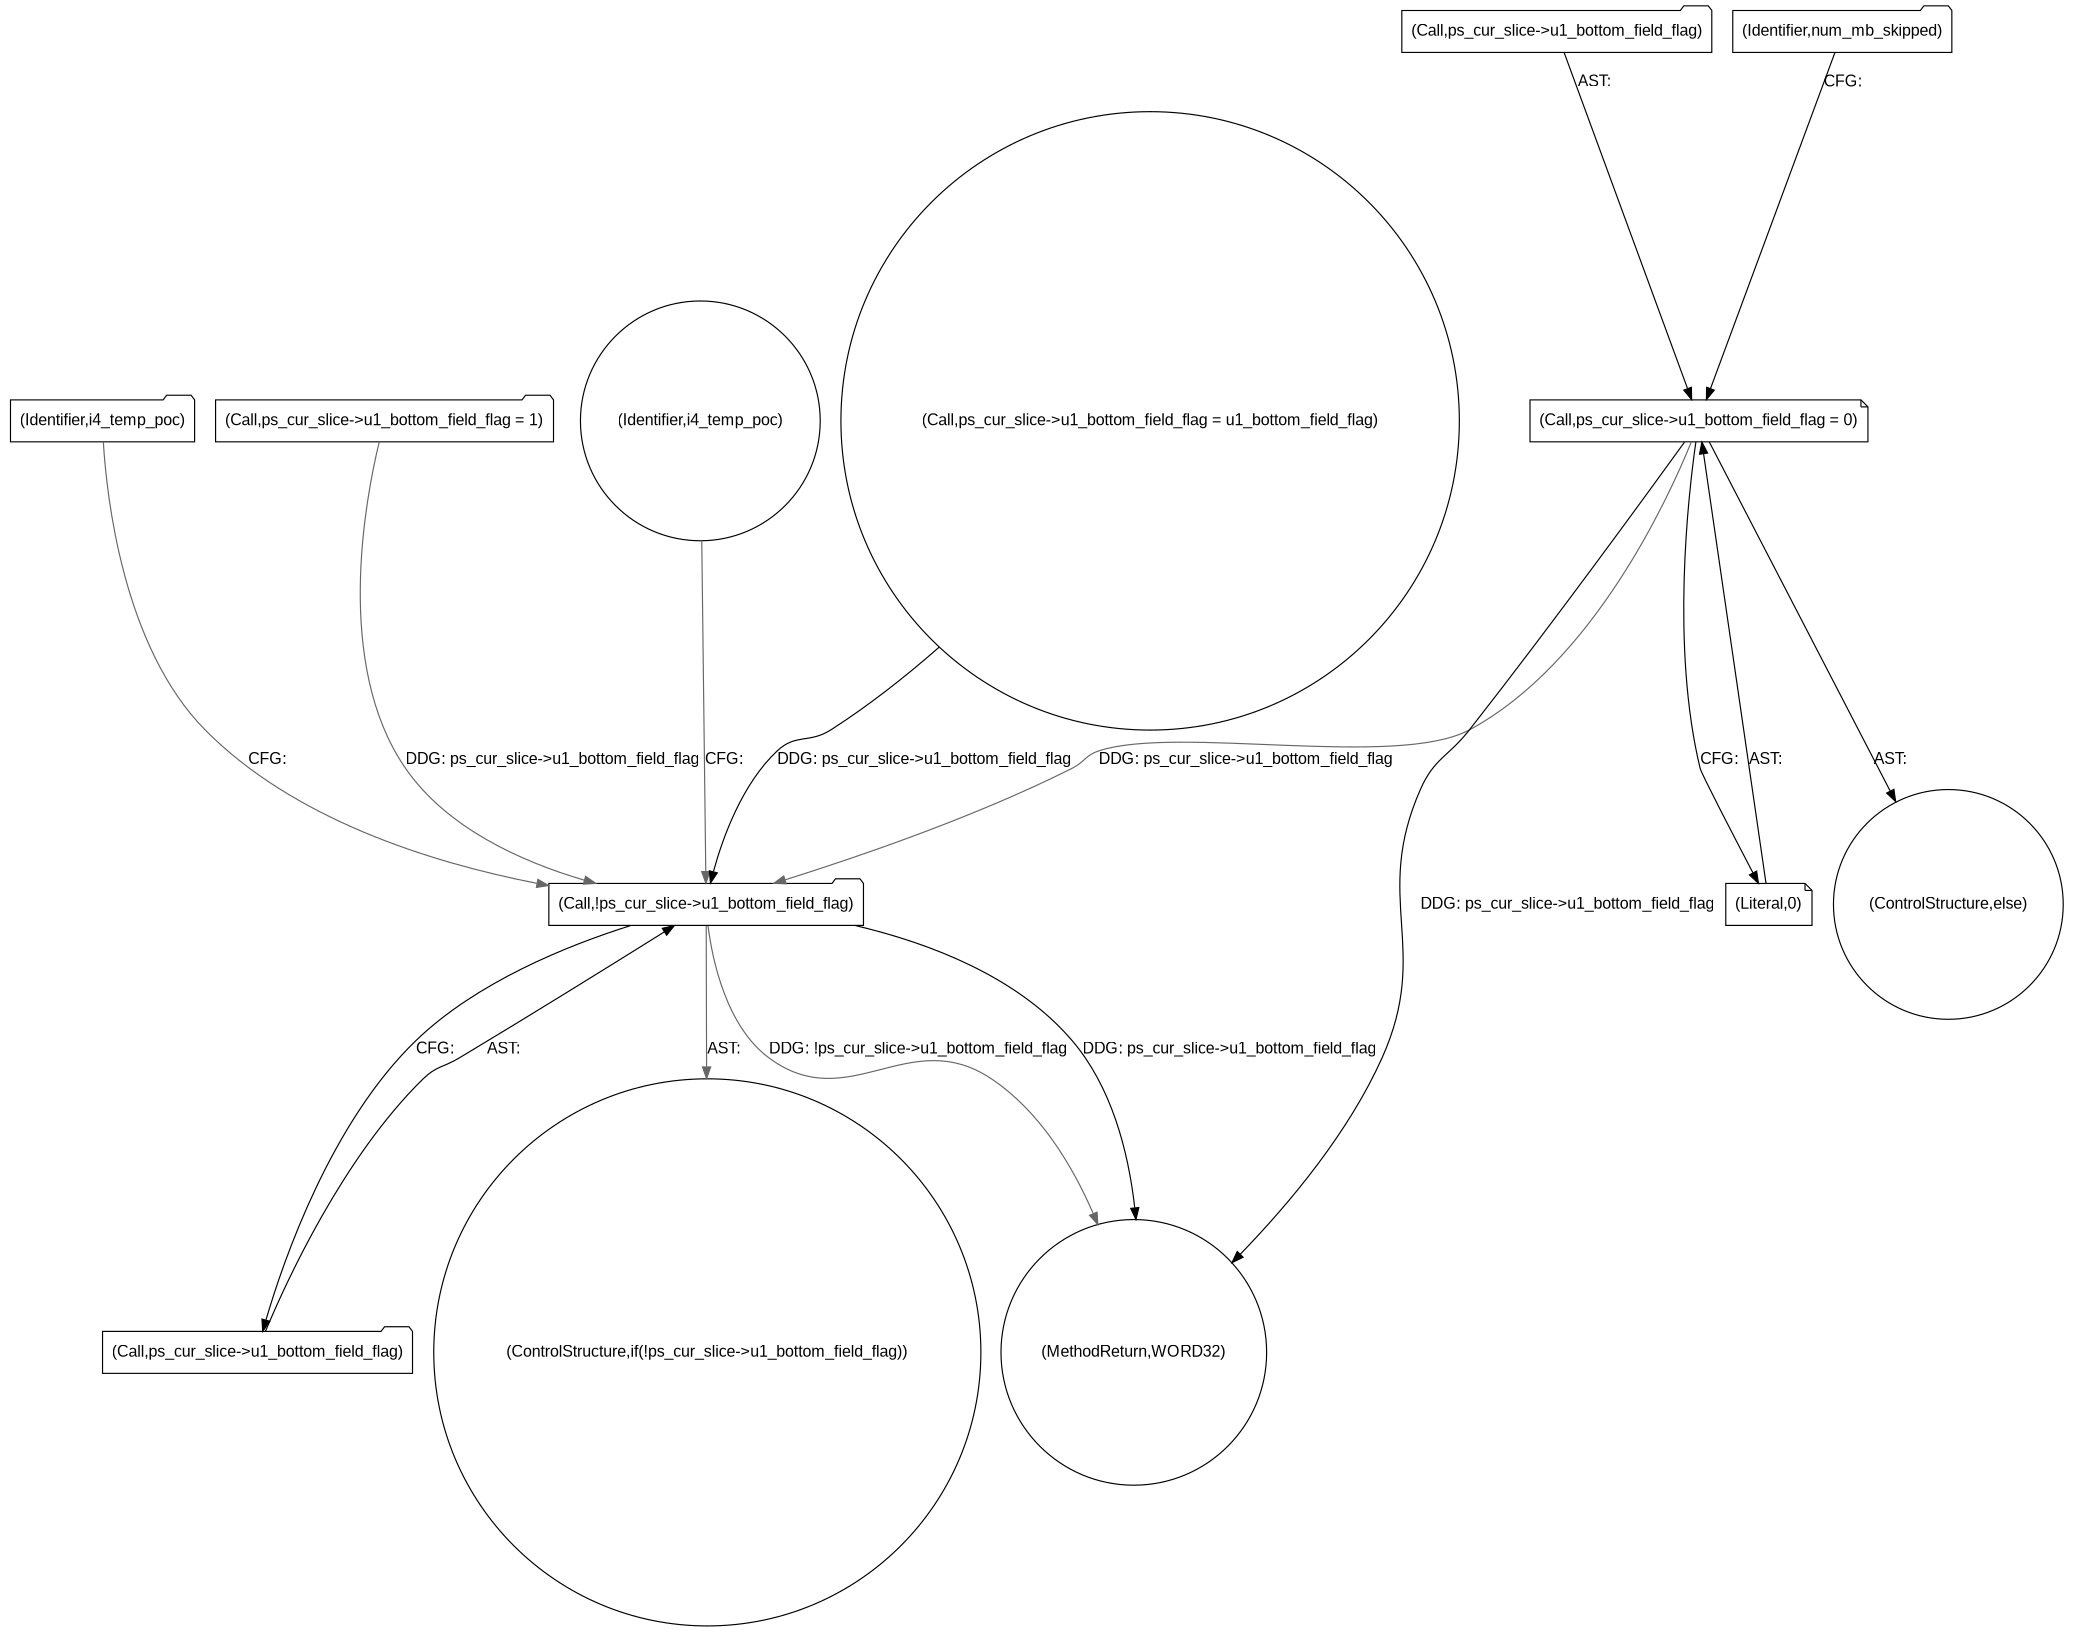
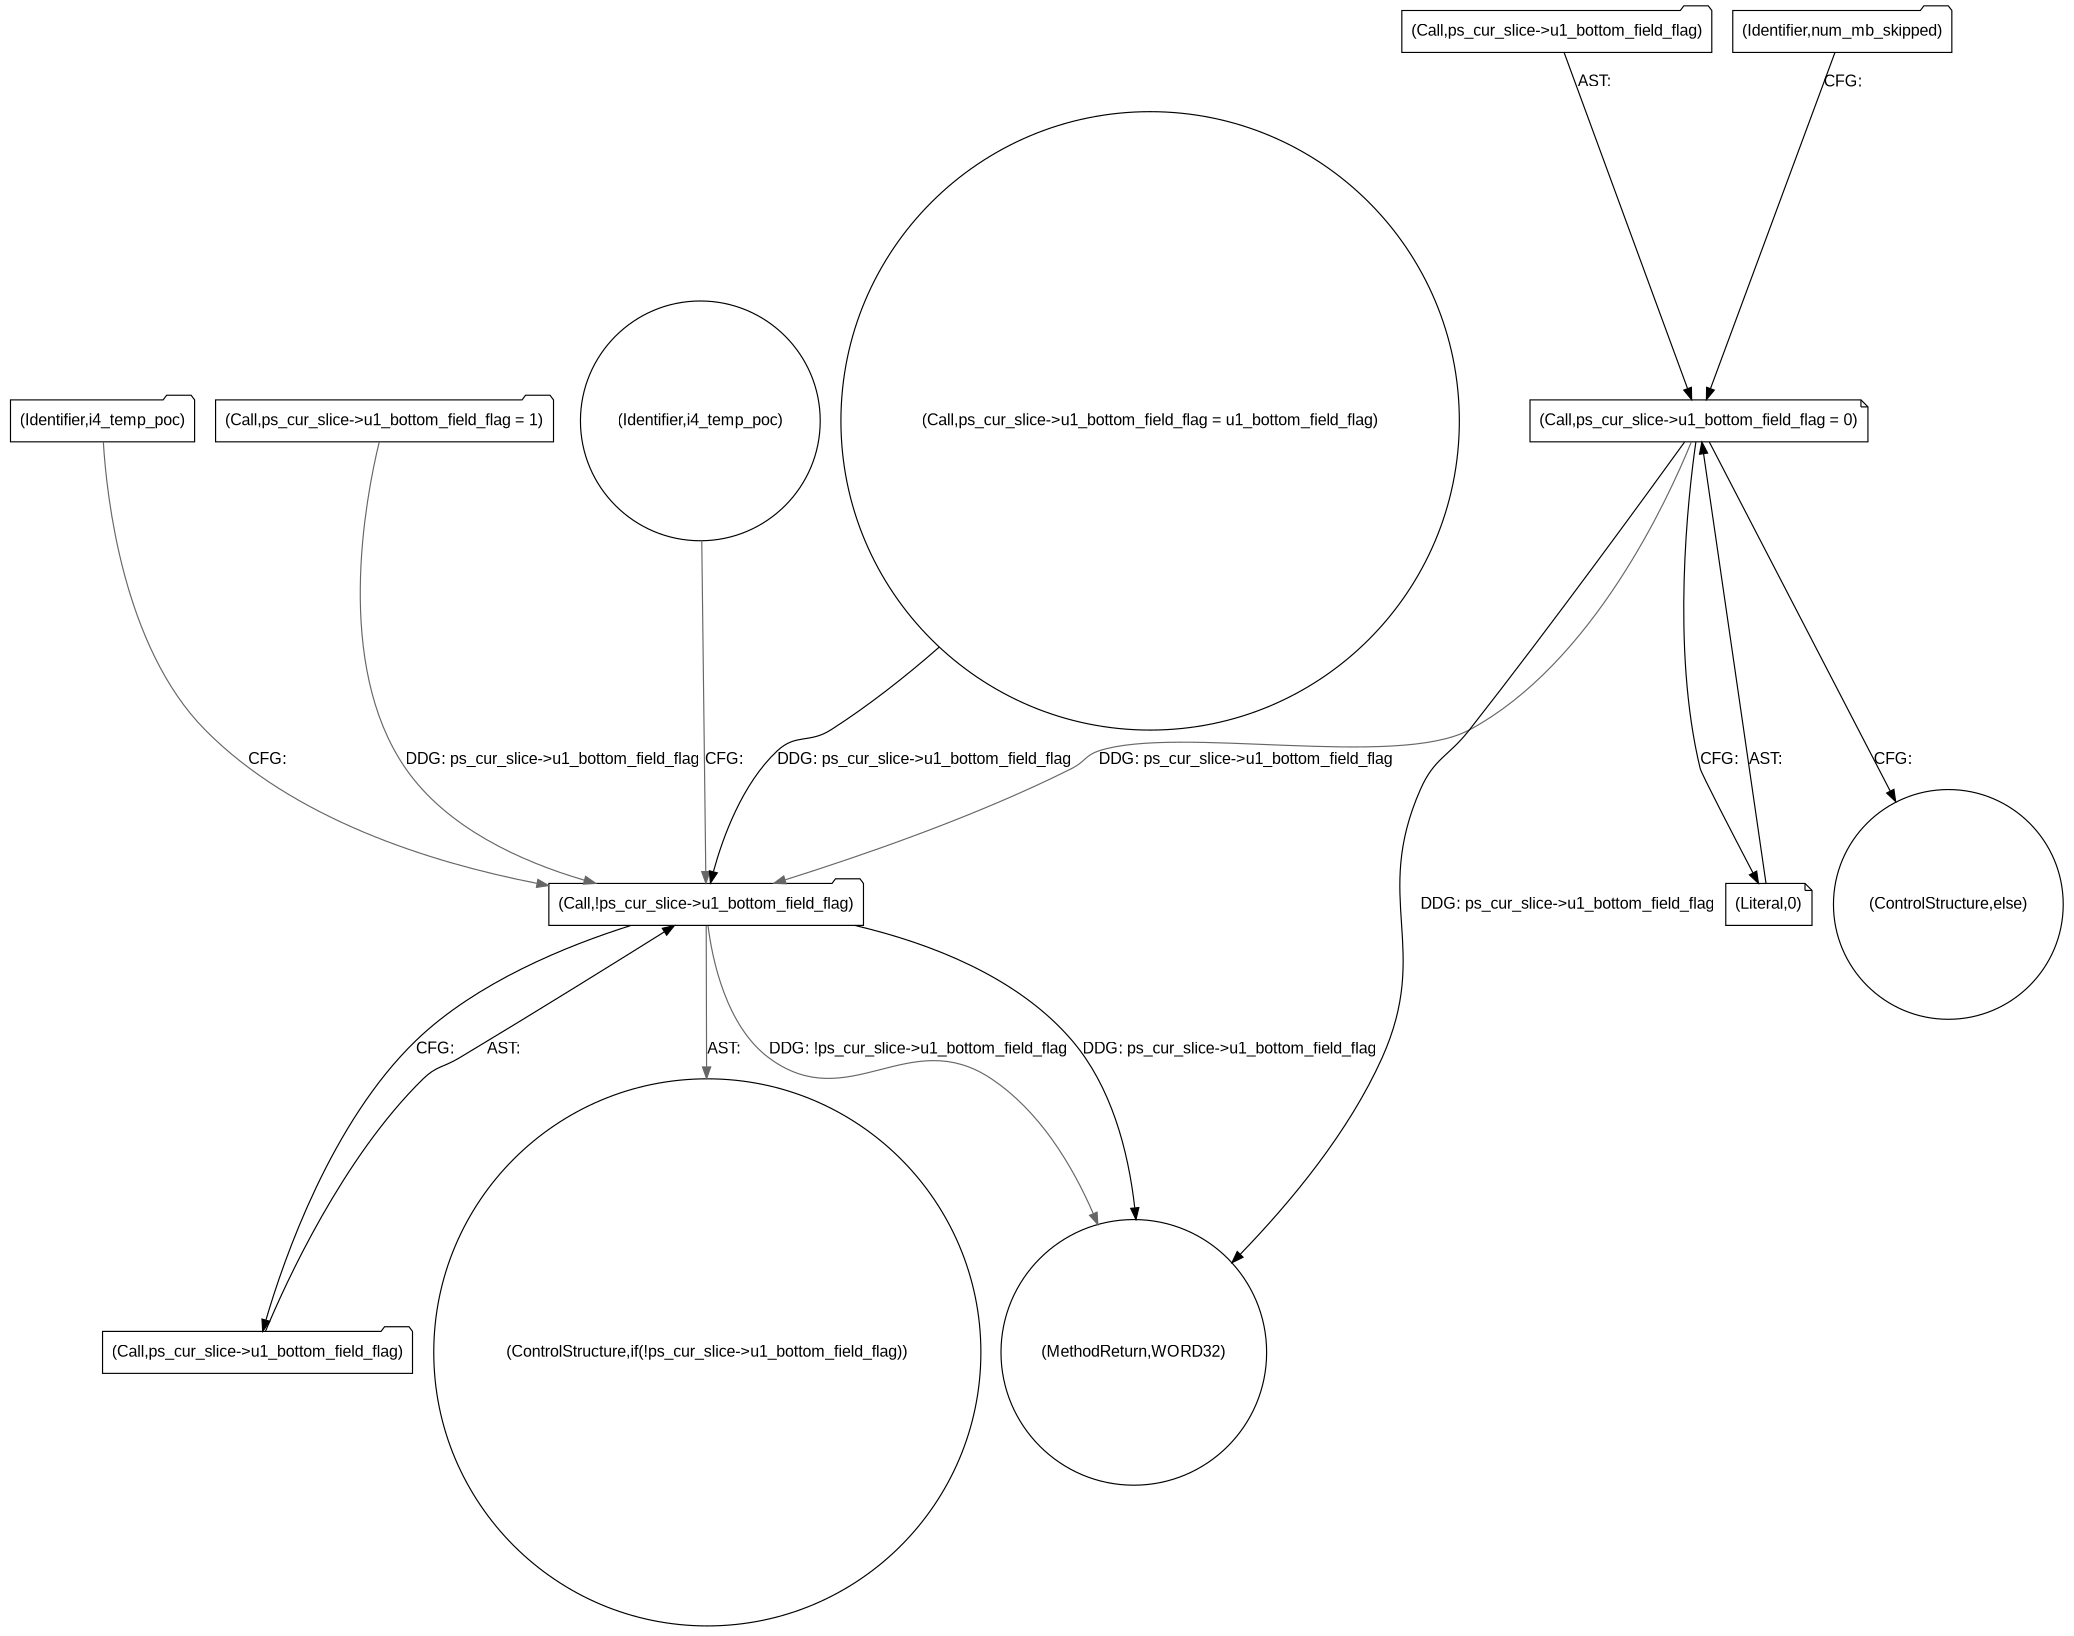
(1893, 760) -> (1895, 760)
